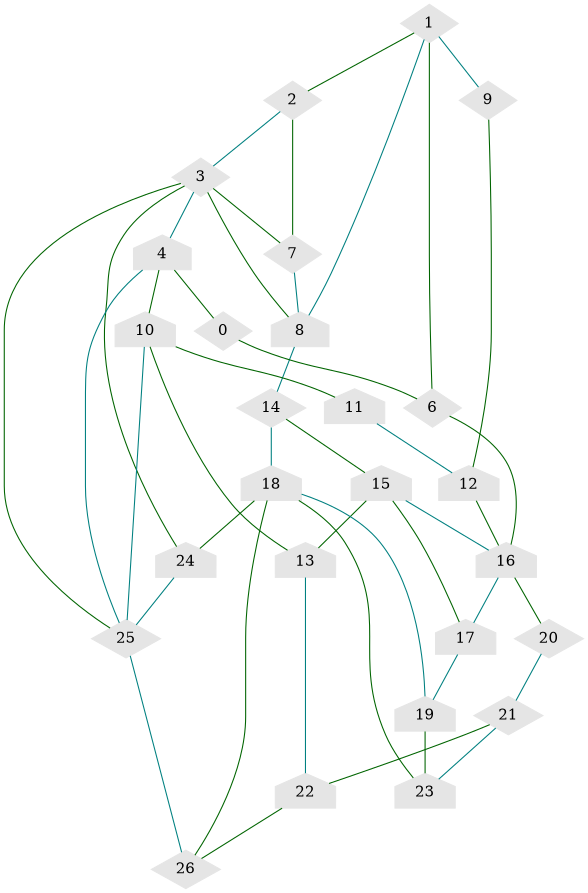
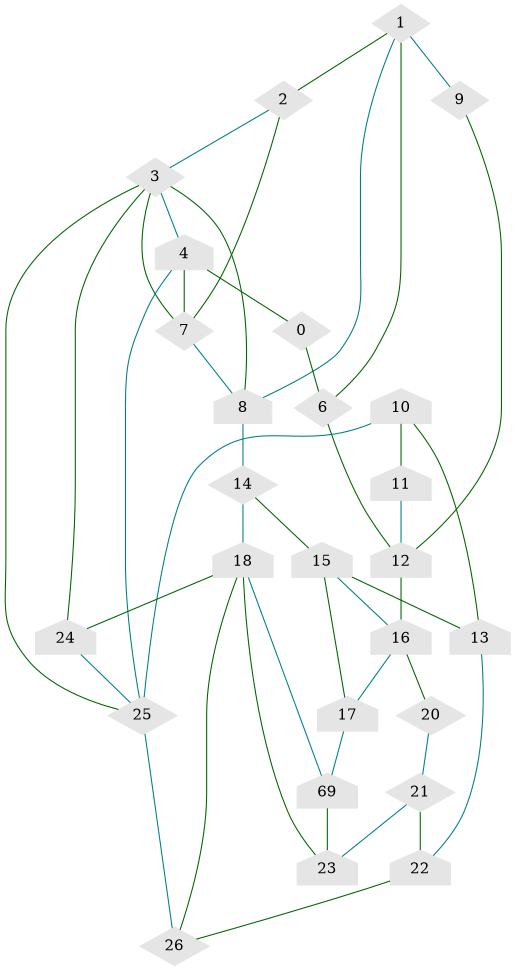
(154, 292) -> (184, 291)
(509, 467) -> (354, 488)
(425, 716) -> (327, 792)
